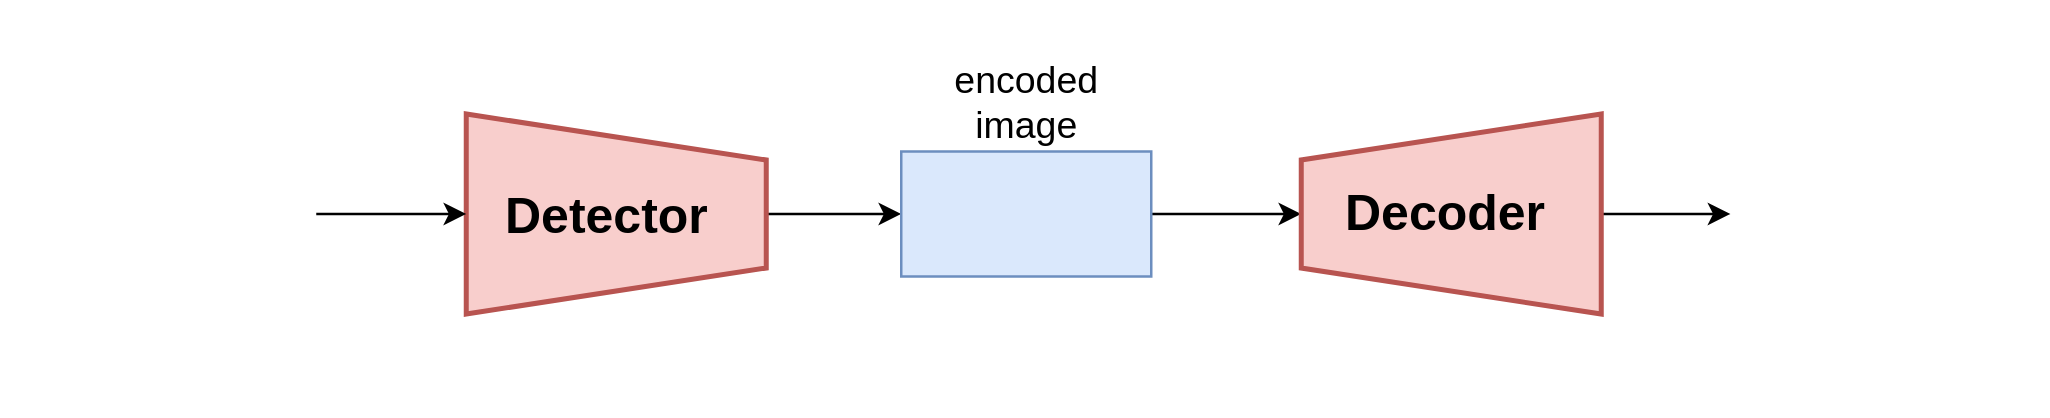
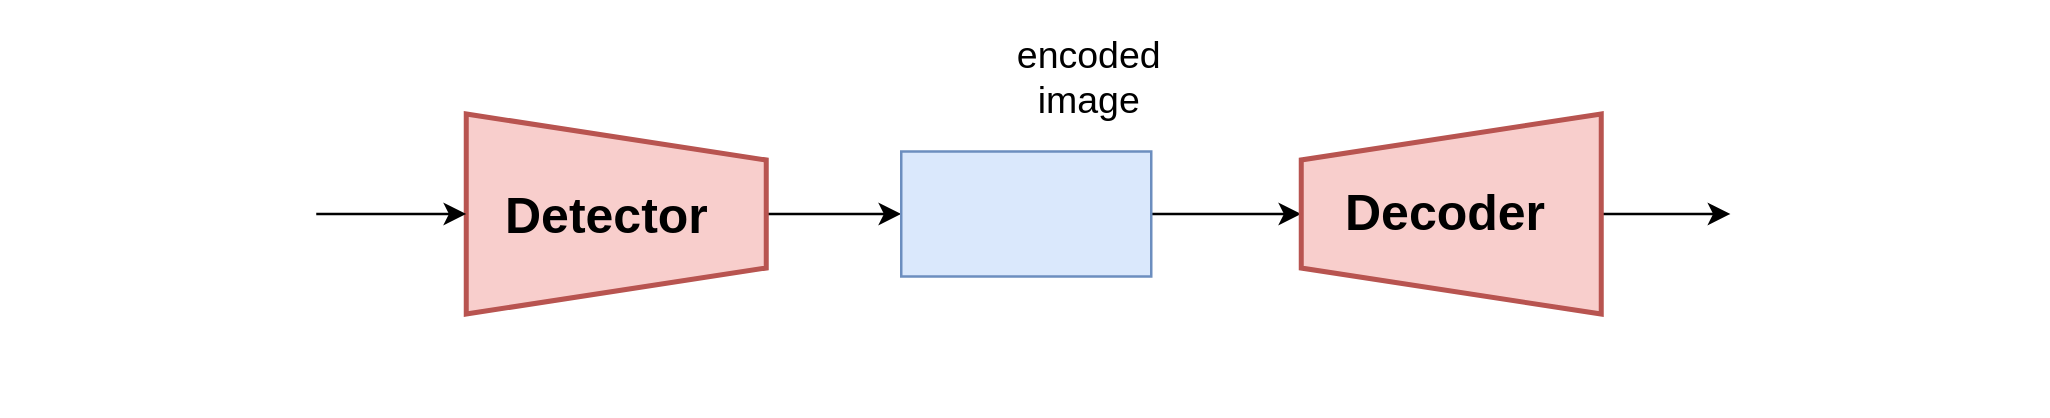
(1026, 89) -> (1089, 64)
